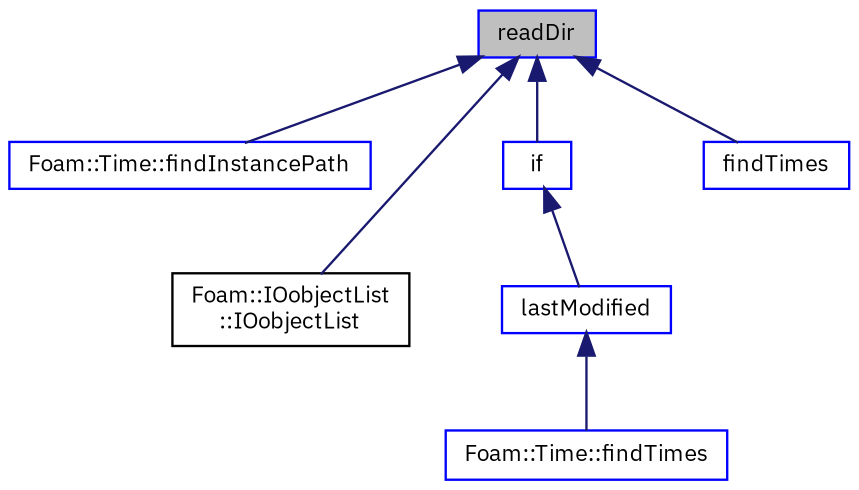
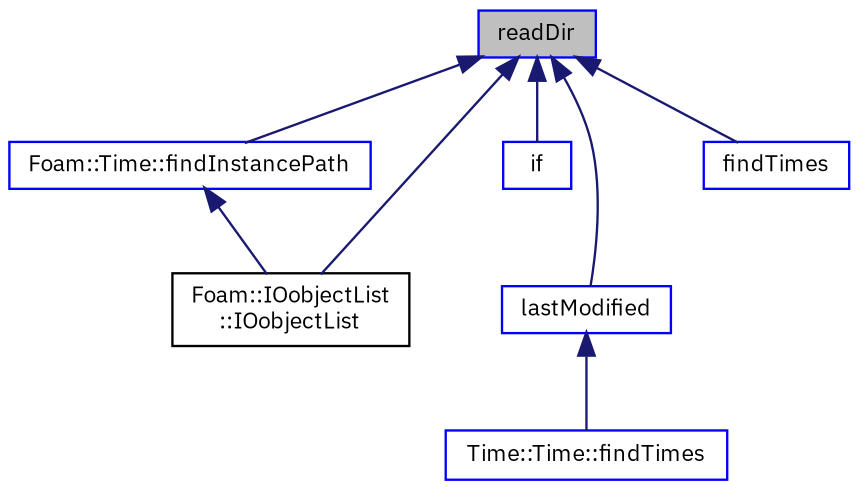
none -> (243, 241)
(566, 249) -> (597, 179)
(586, 455) -> (586, 455)
